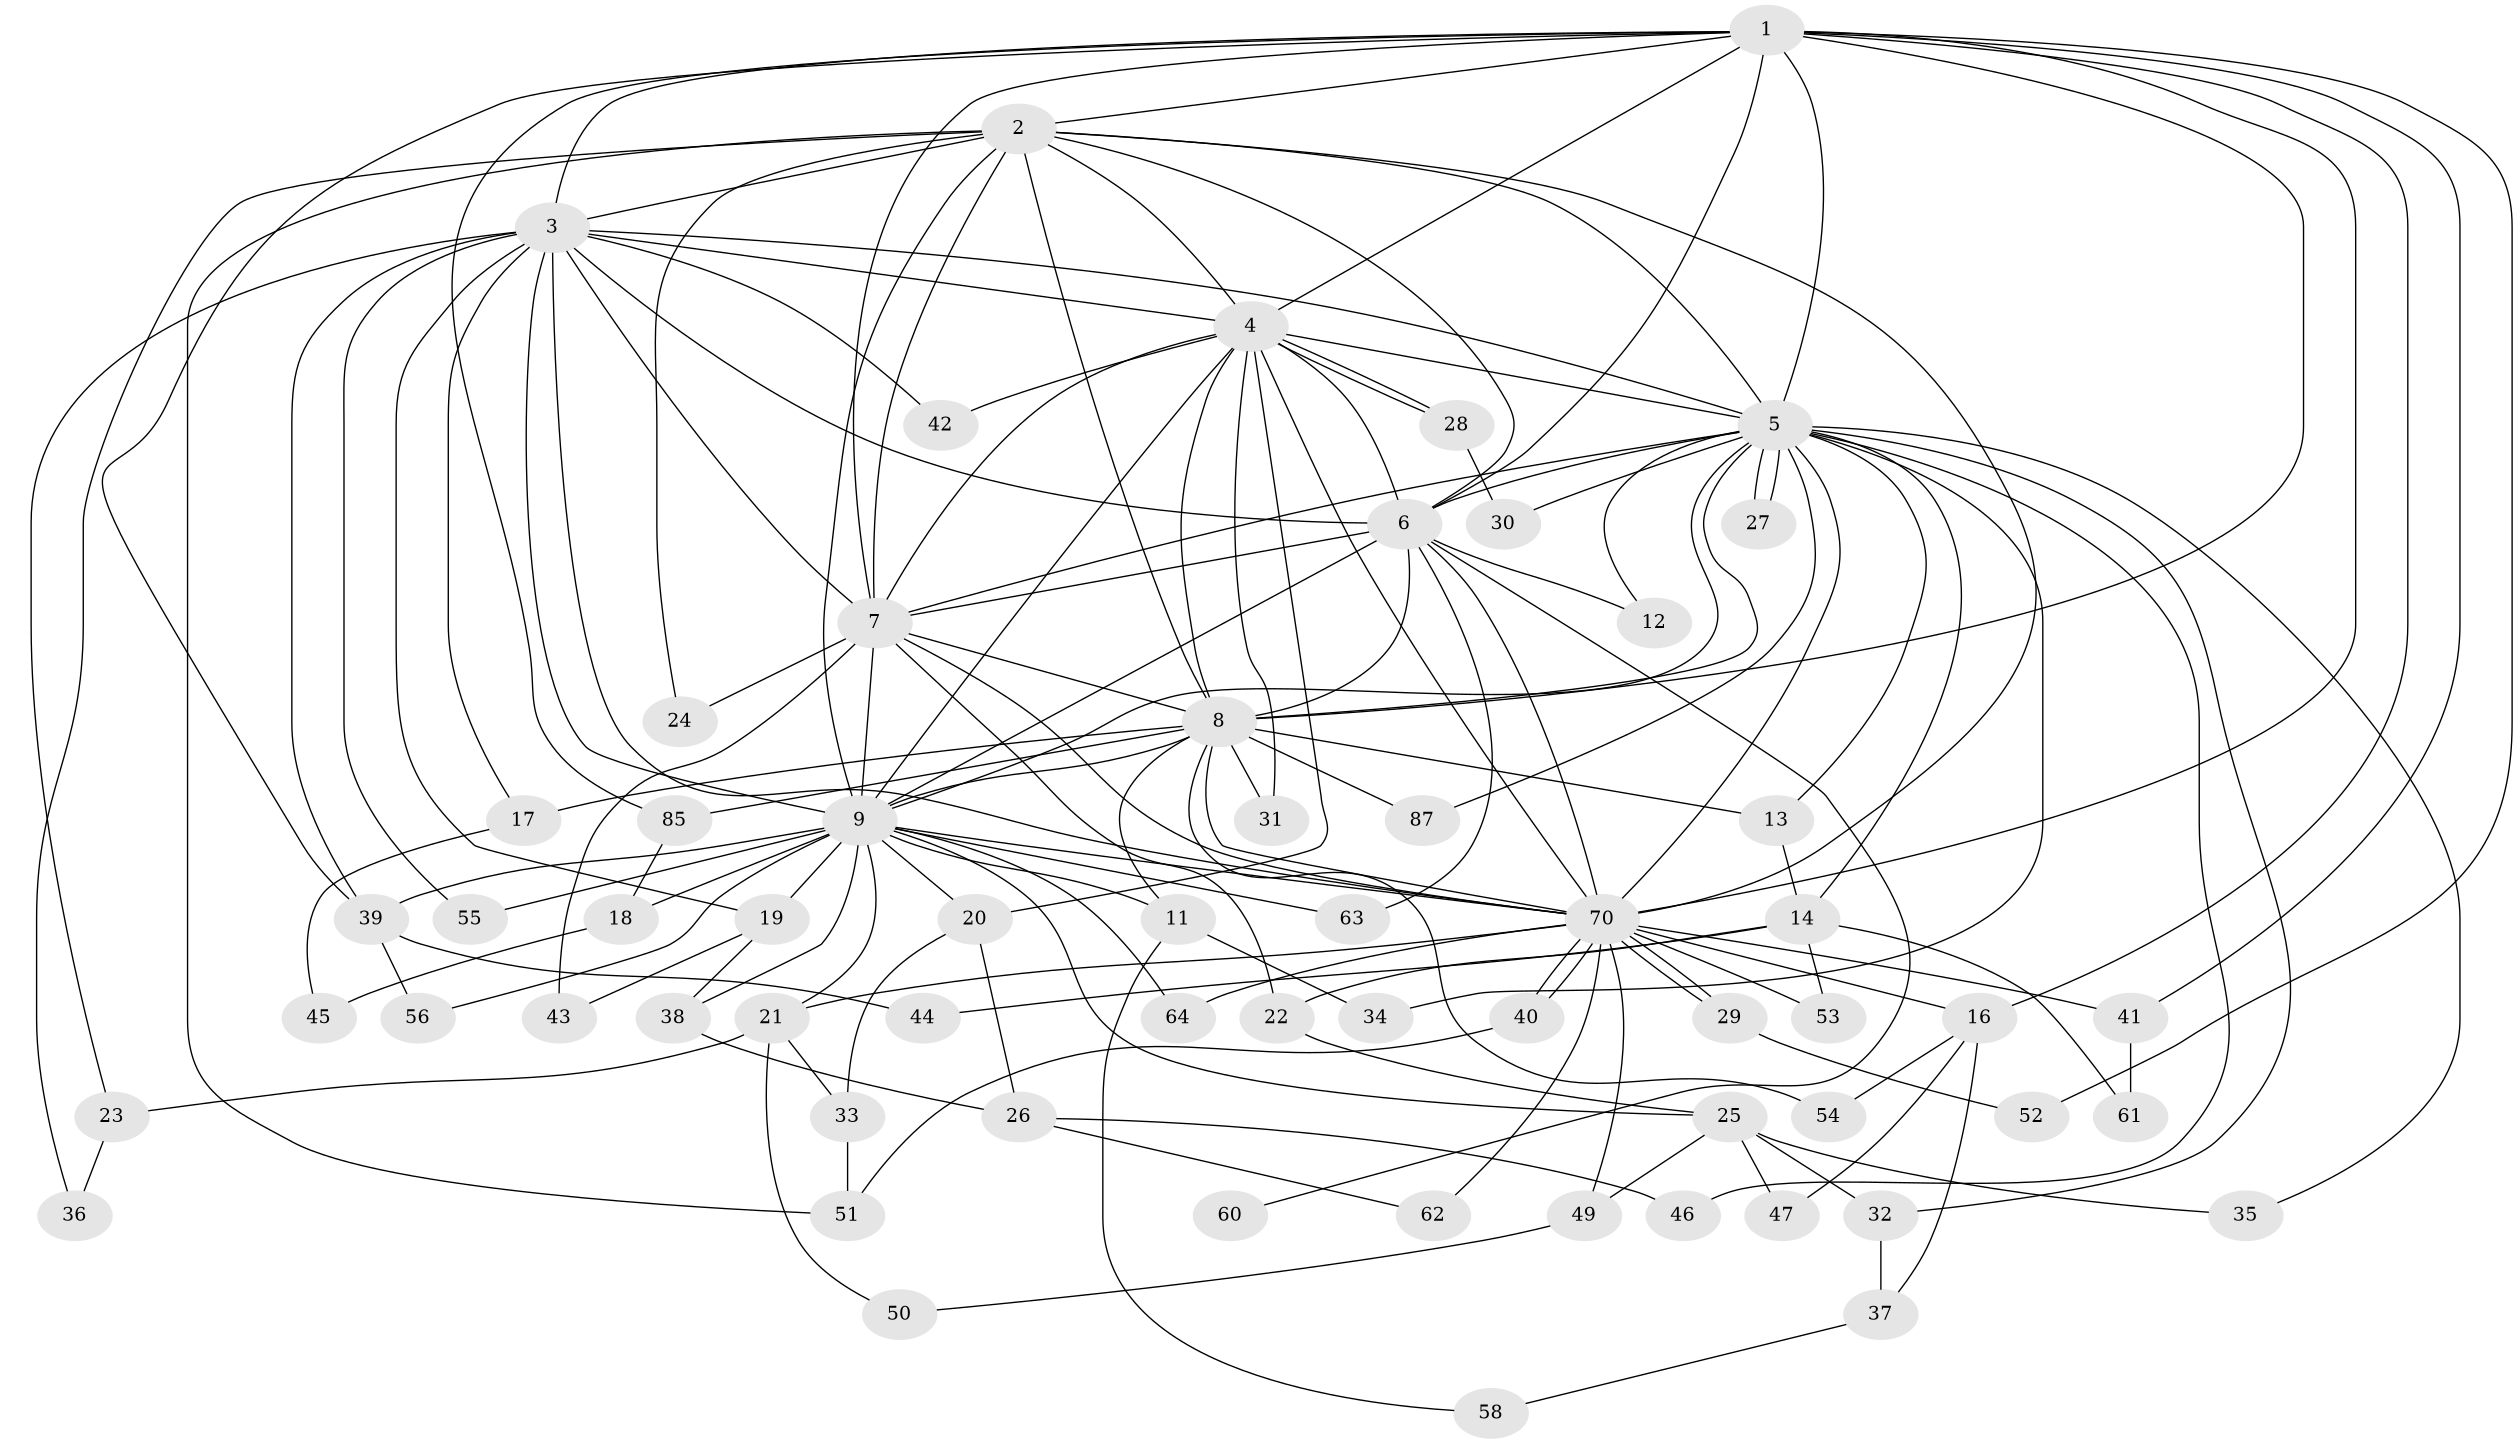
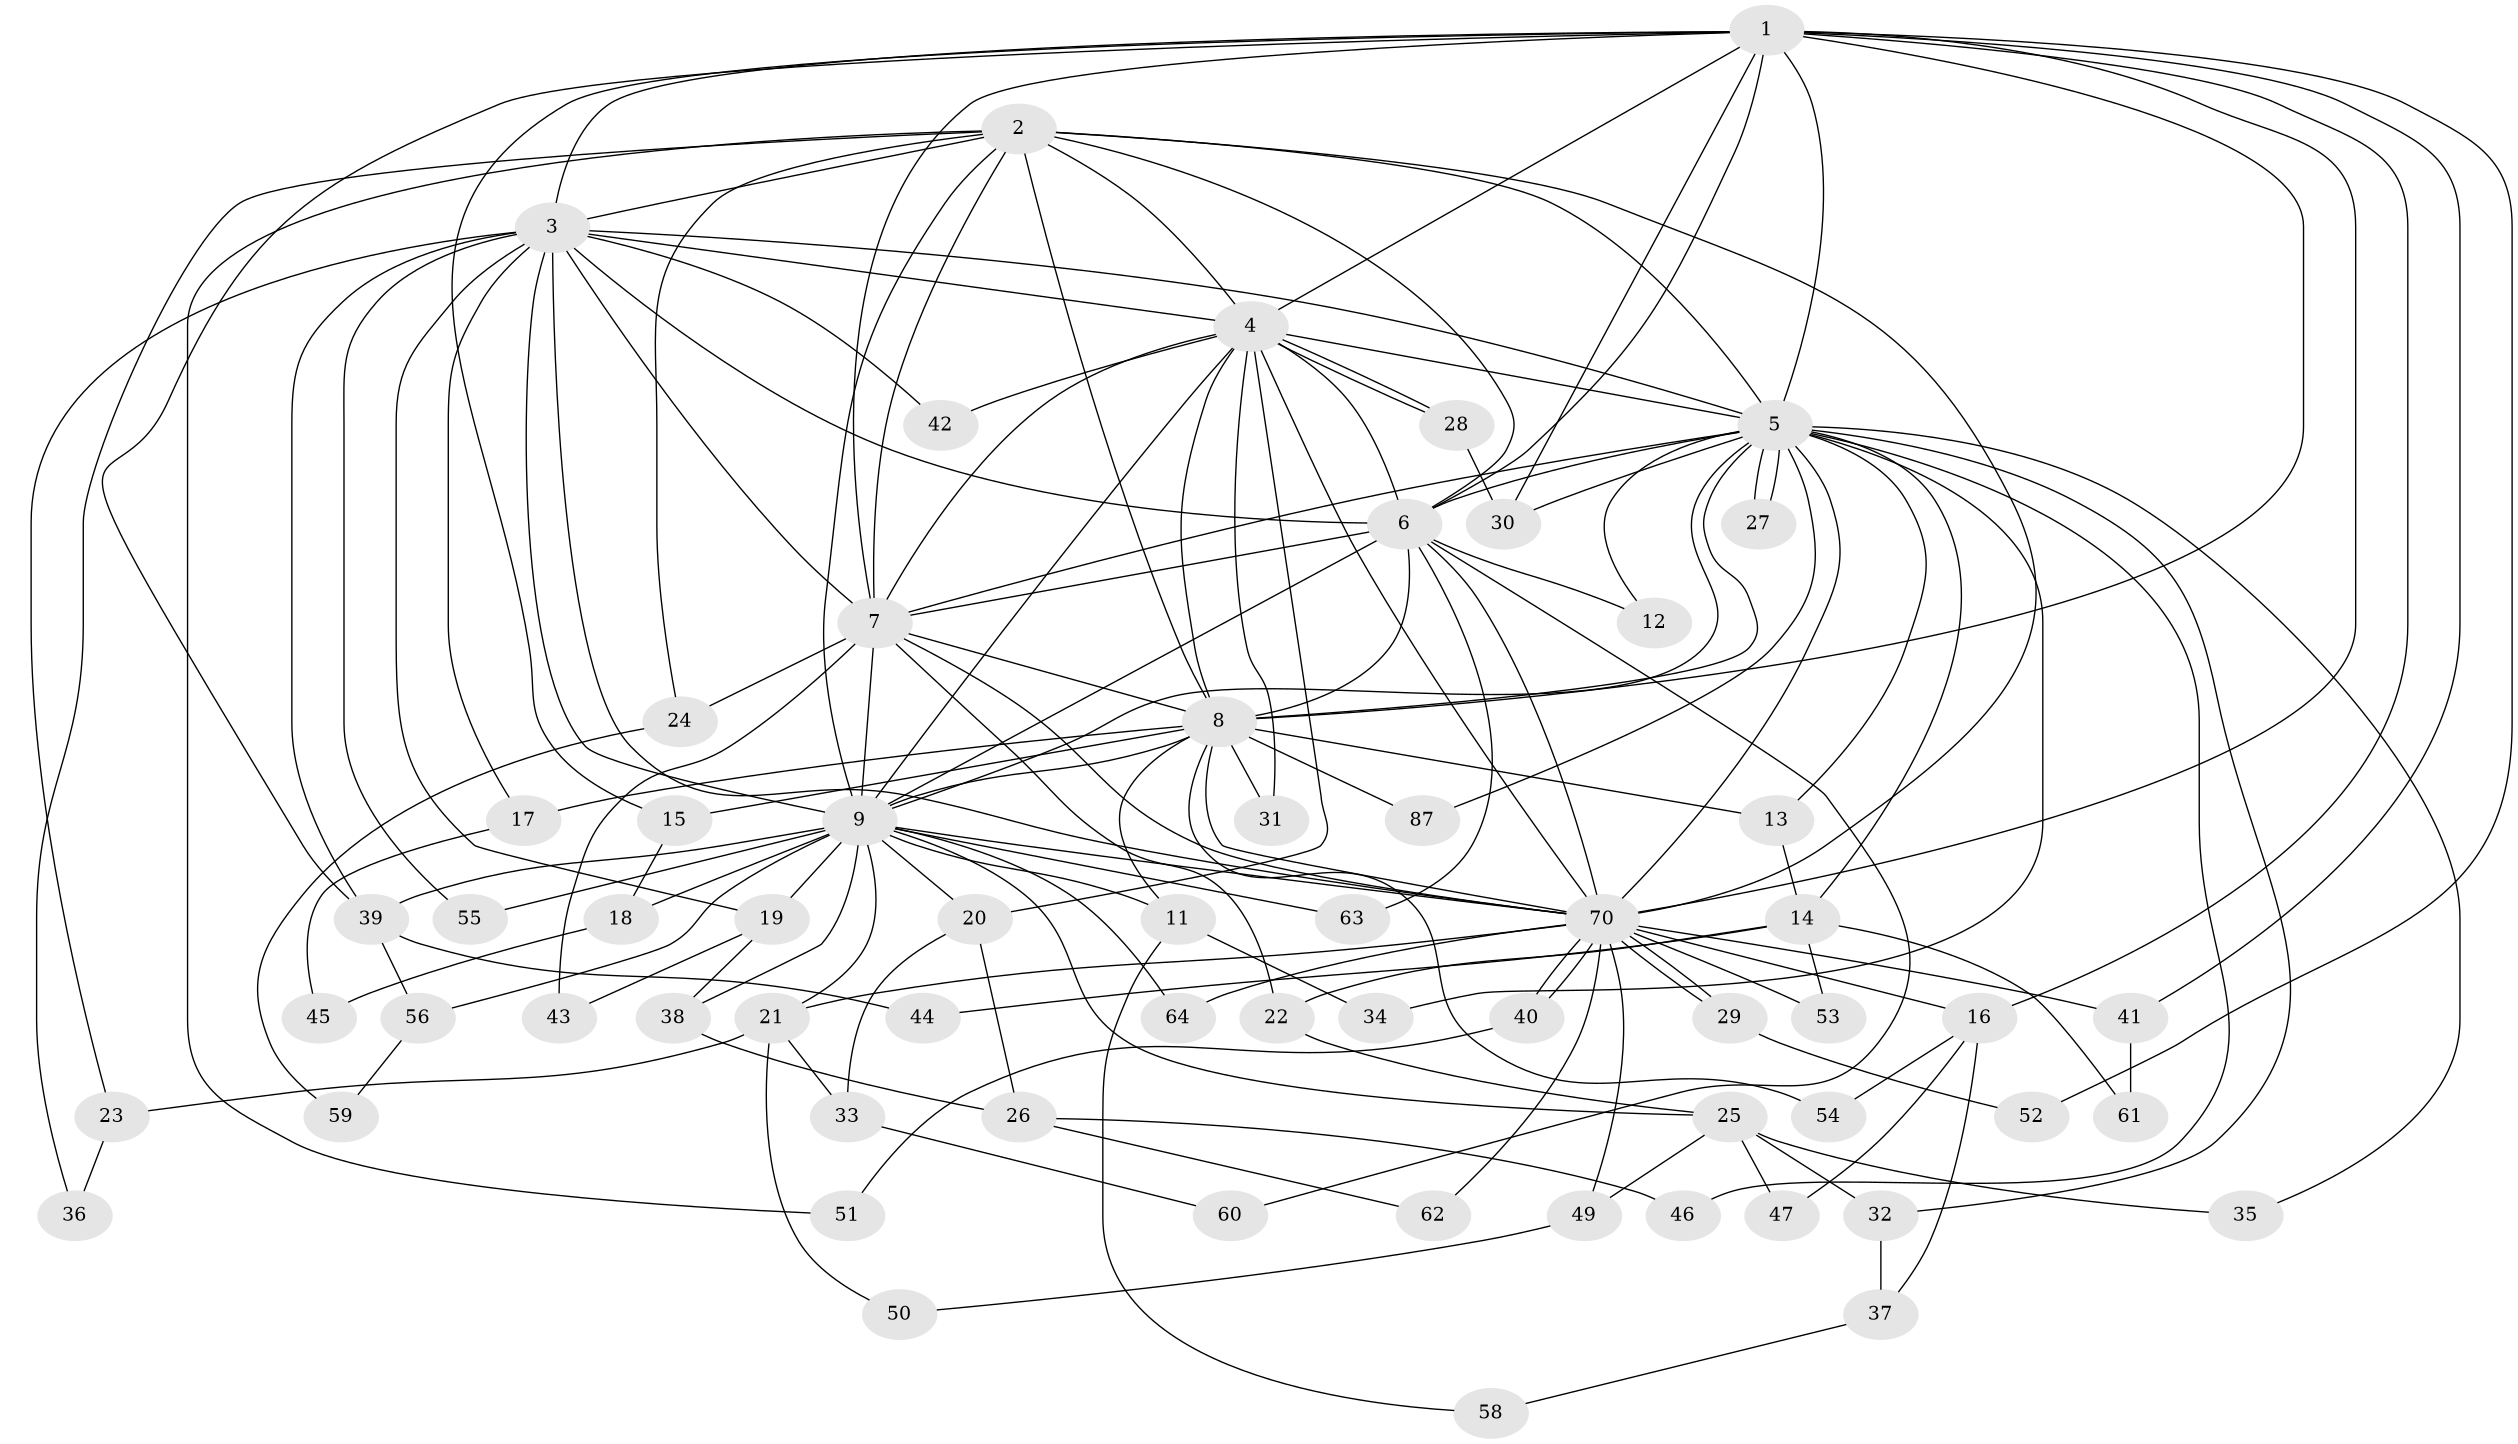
(1393, 80) -> (1635, 277)
(675, 821) -> (675, 821)
none -> (341, 1117)
(848, 1167) -> (1039, 1166)
